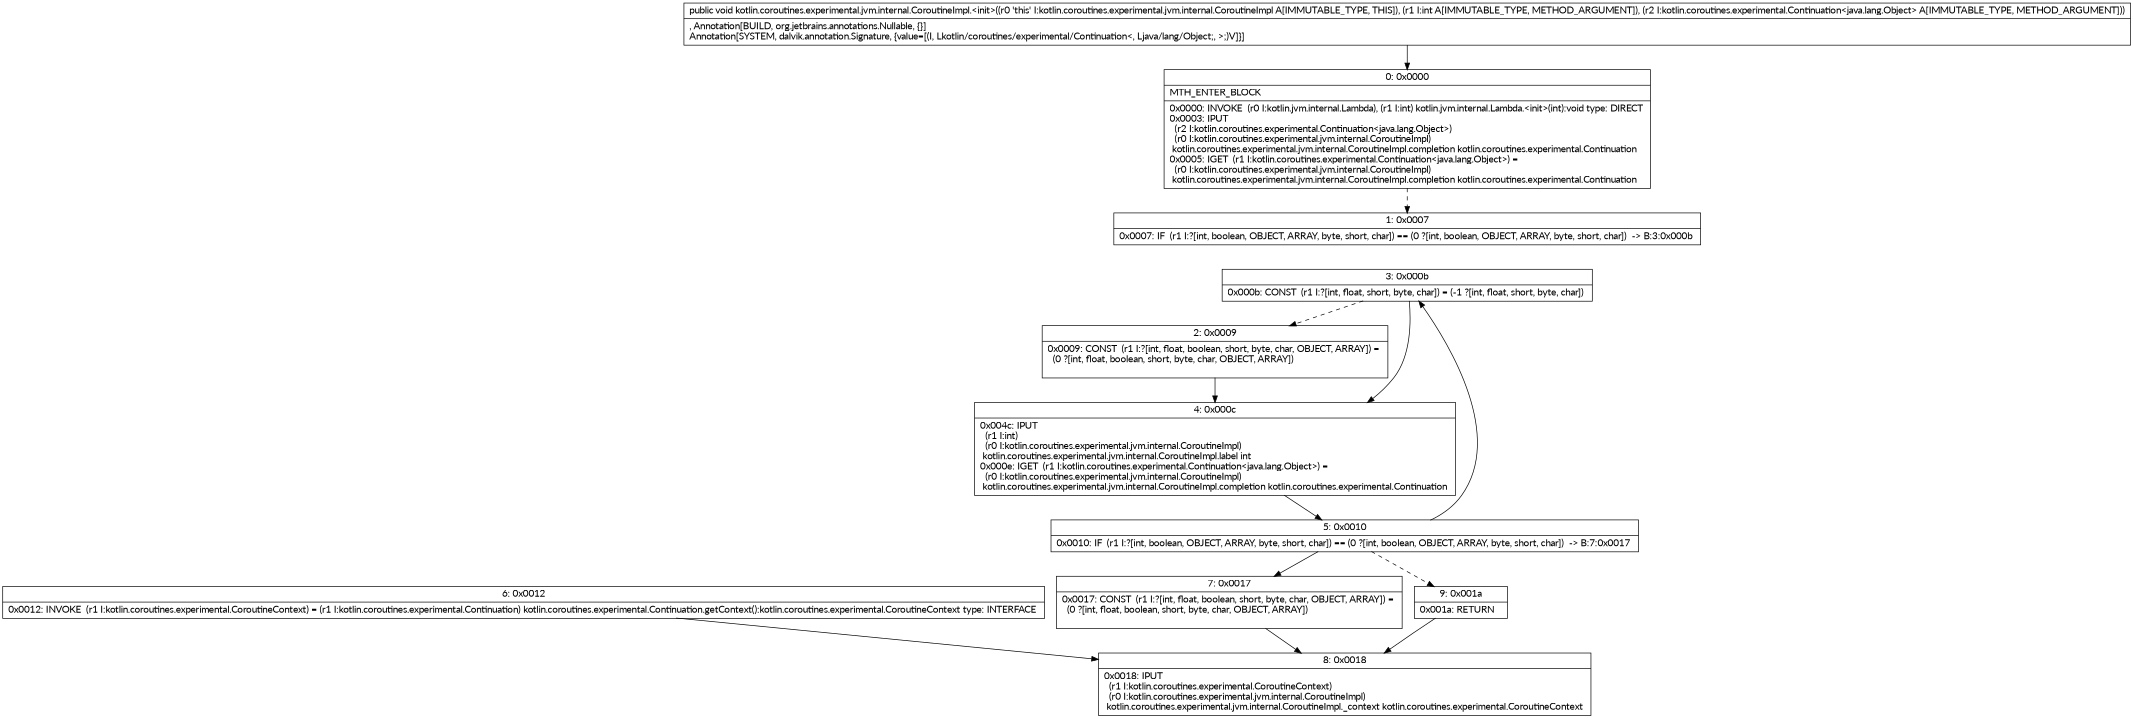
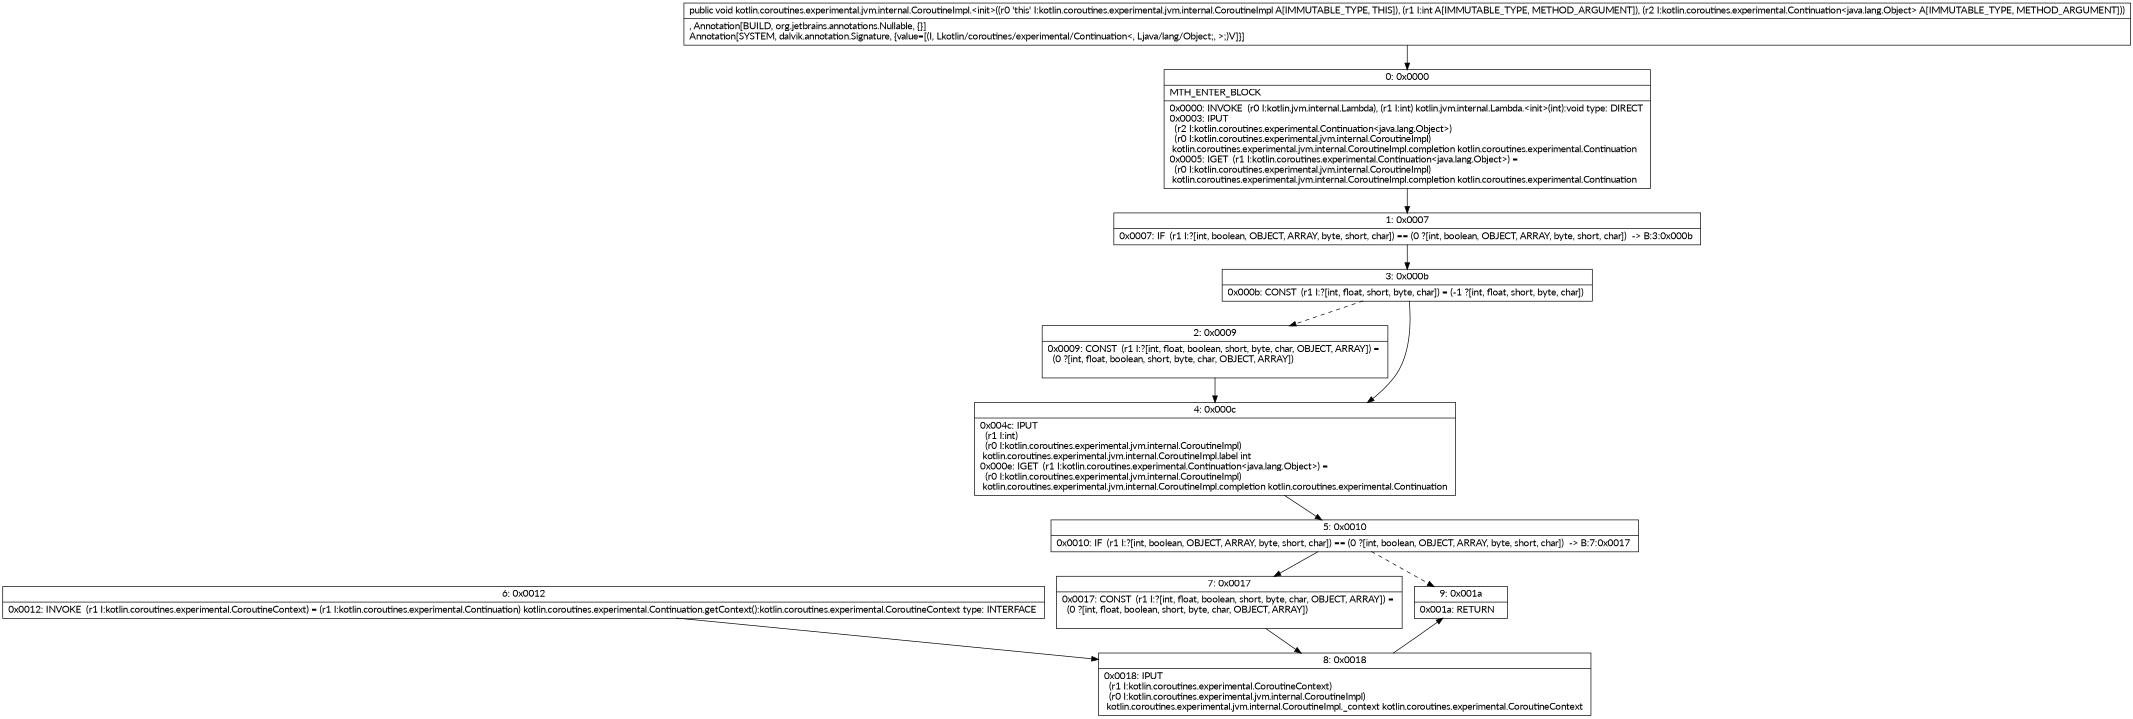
(1407, 197) -> (1407, 197)
(1474, 416) -> (1407, 254)
(1413, 633) -> (1415, 638)
